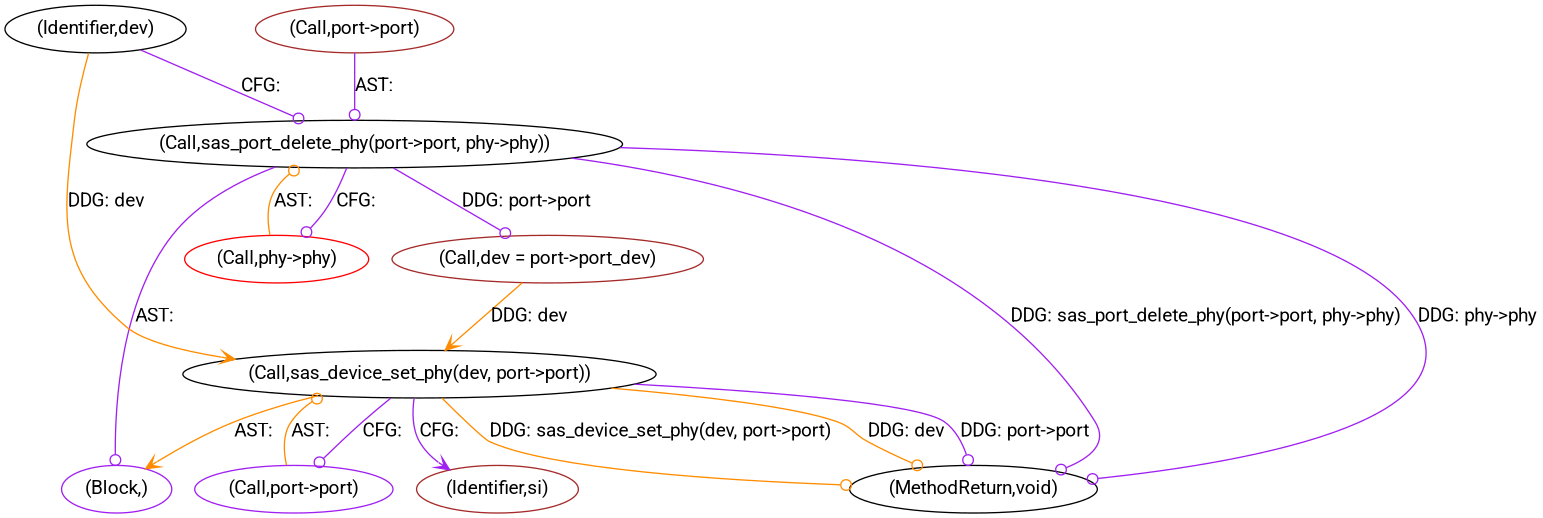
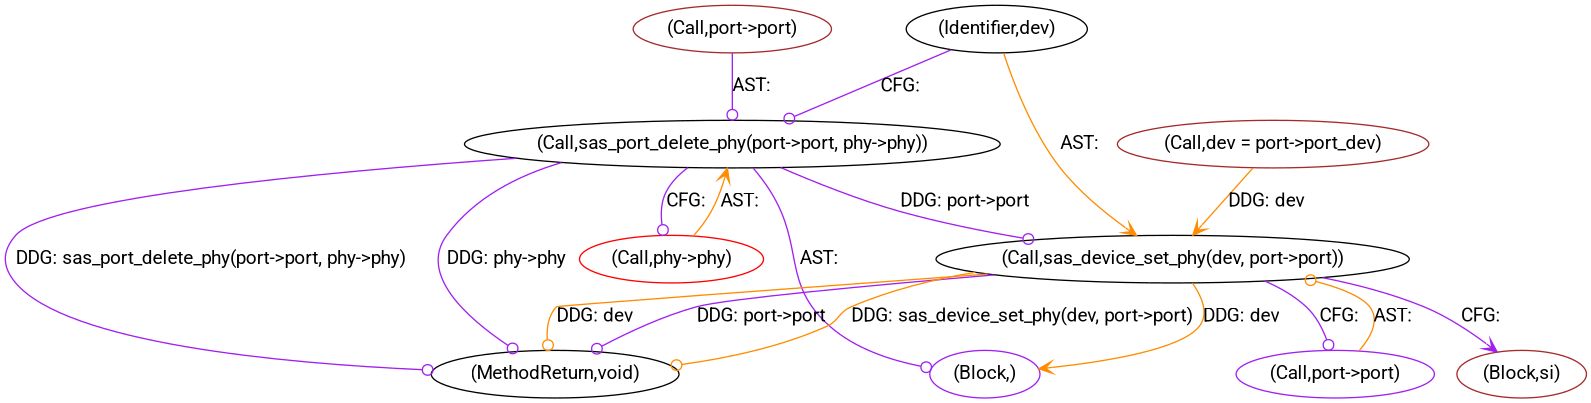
(447, 199) -> (899, 211)
(270, 201) -> (712, 210)
(106, 202) -> (1083, 144)
(257, 432) -> (1241, 317)
(497, 489) -> (1522, 374)
